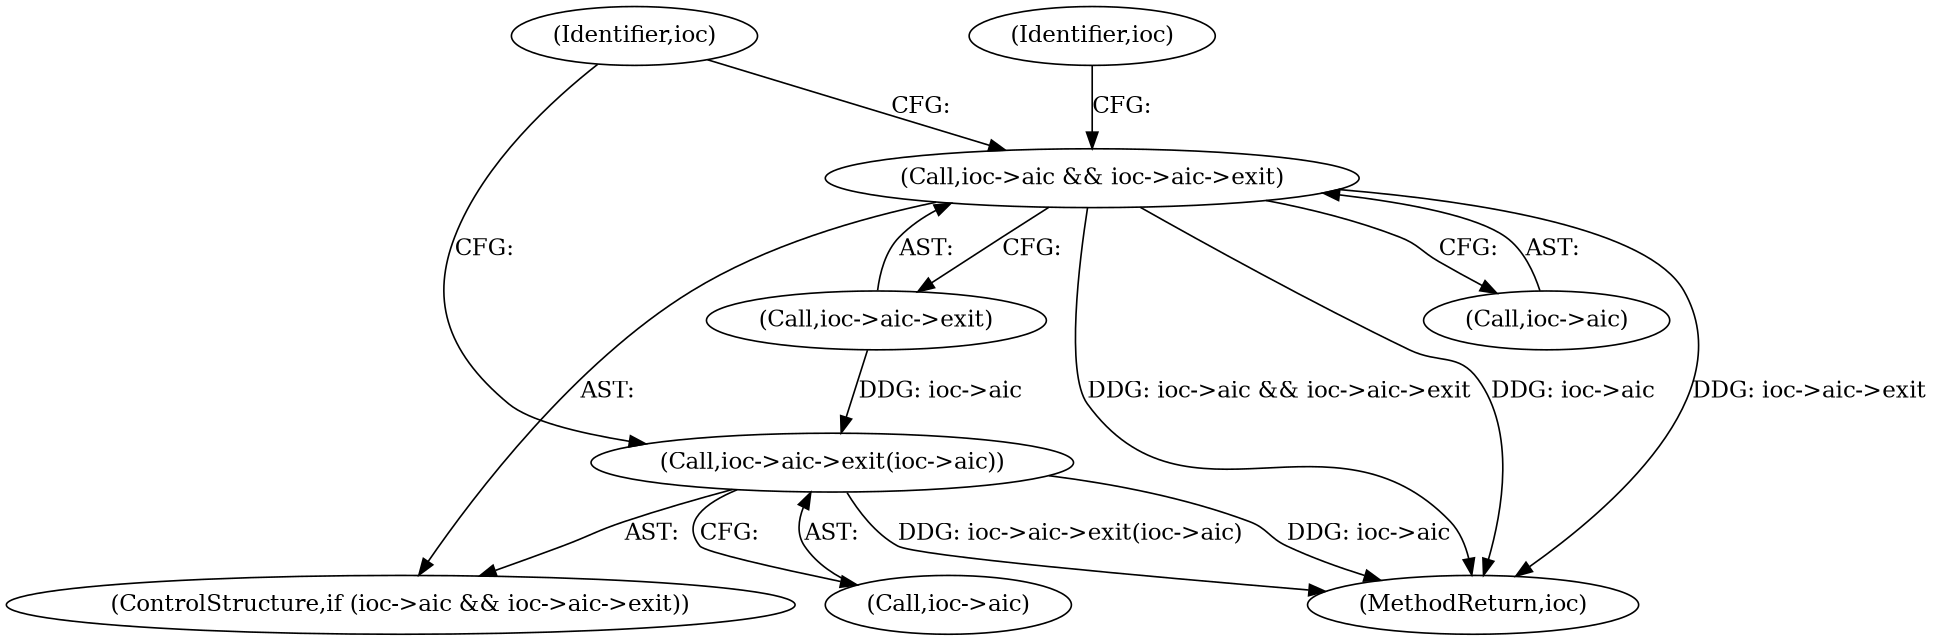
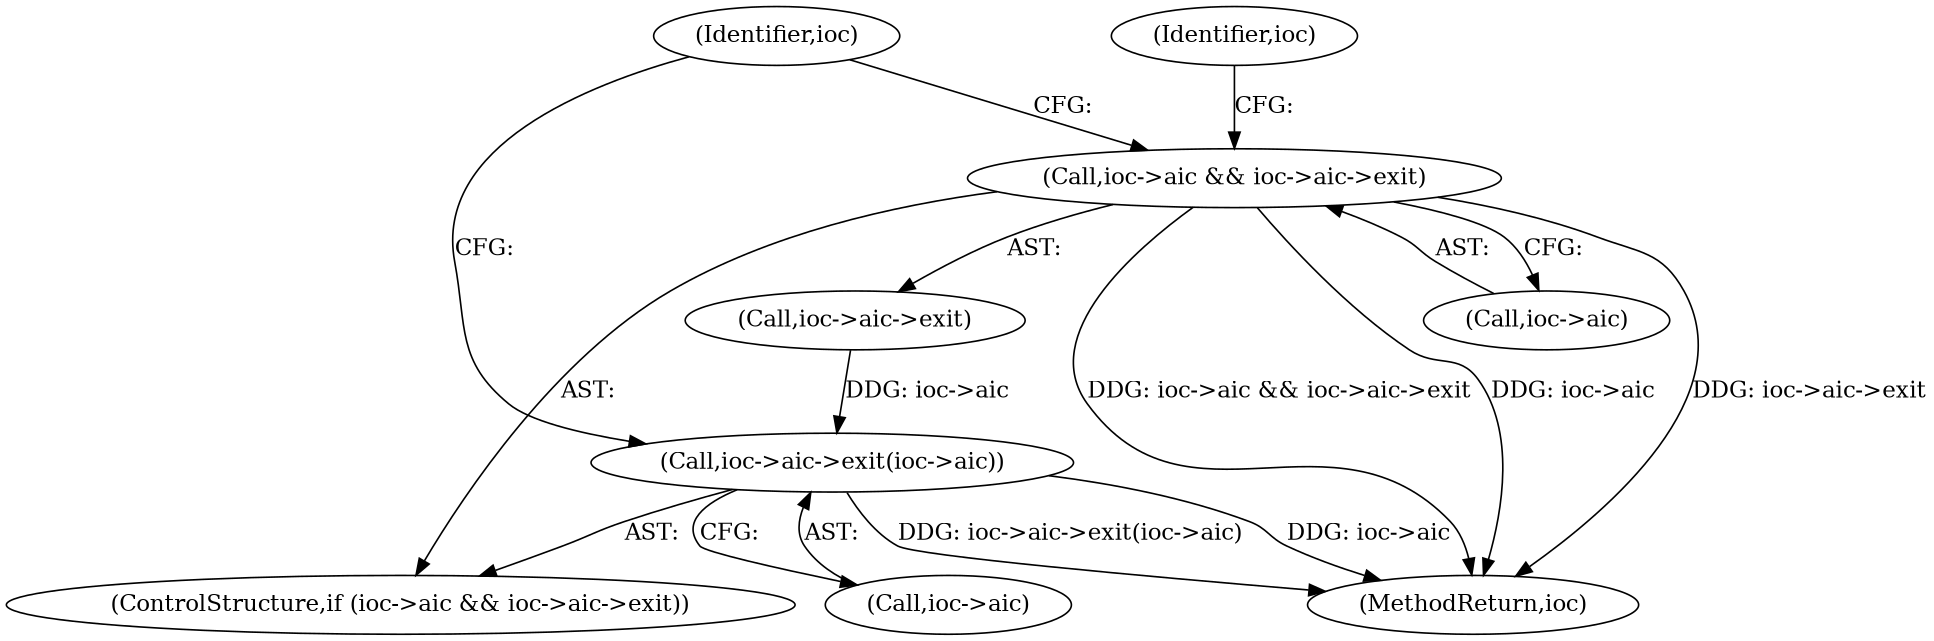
(895, 242) -> none
(1036, 249) -> (1038, 249)
